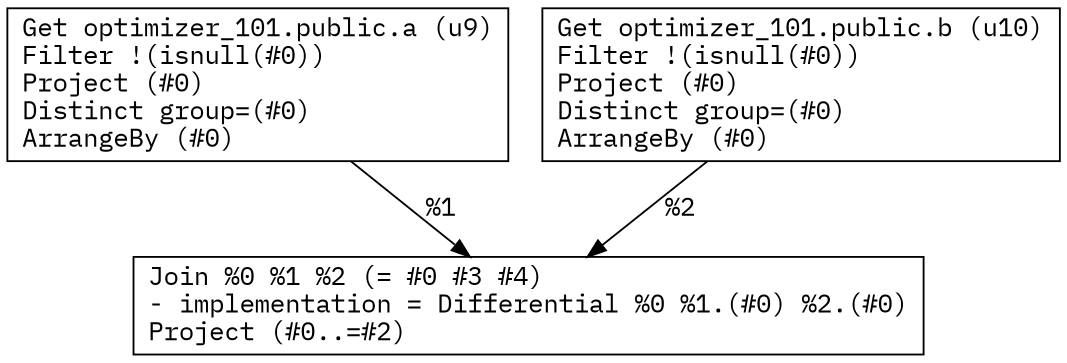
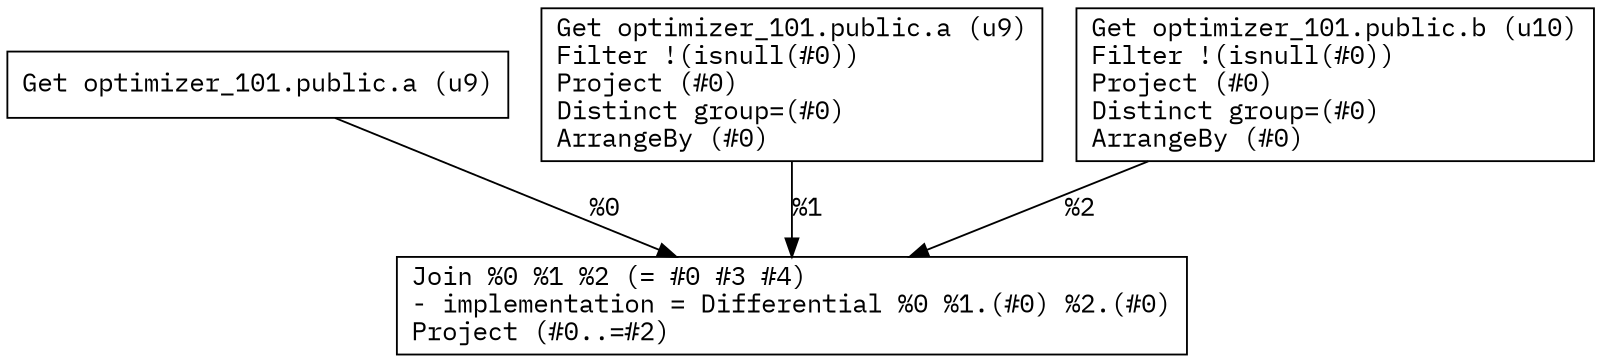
none -> (258, 85)
